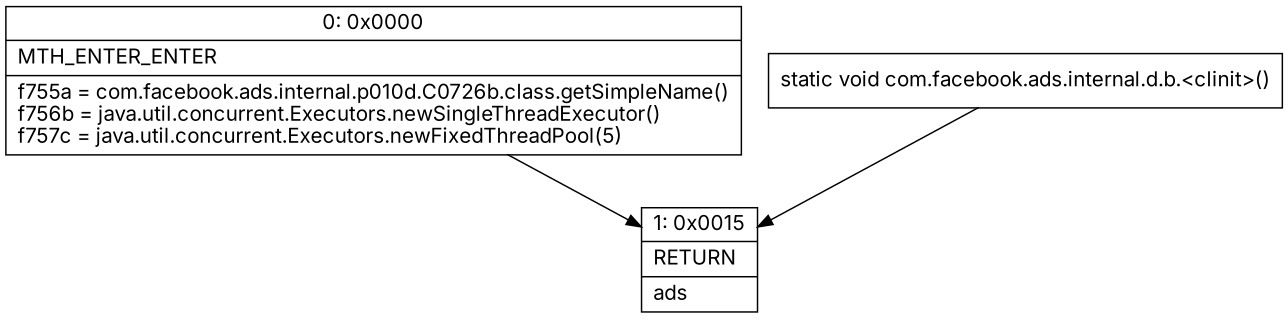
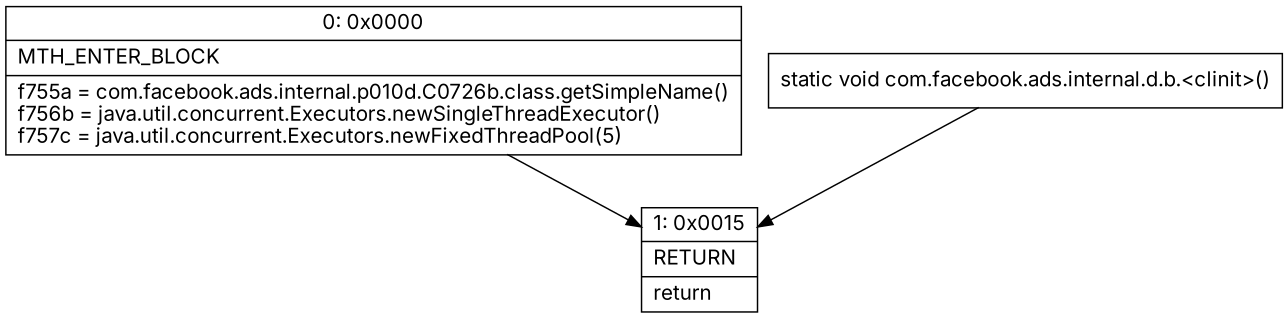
(117, 57) -> (120, 57)
(671, 294) -> (683, 294)
